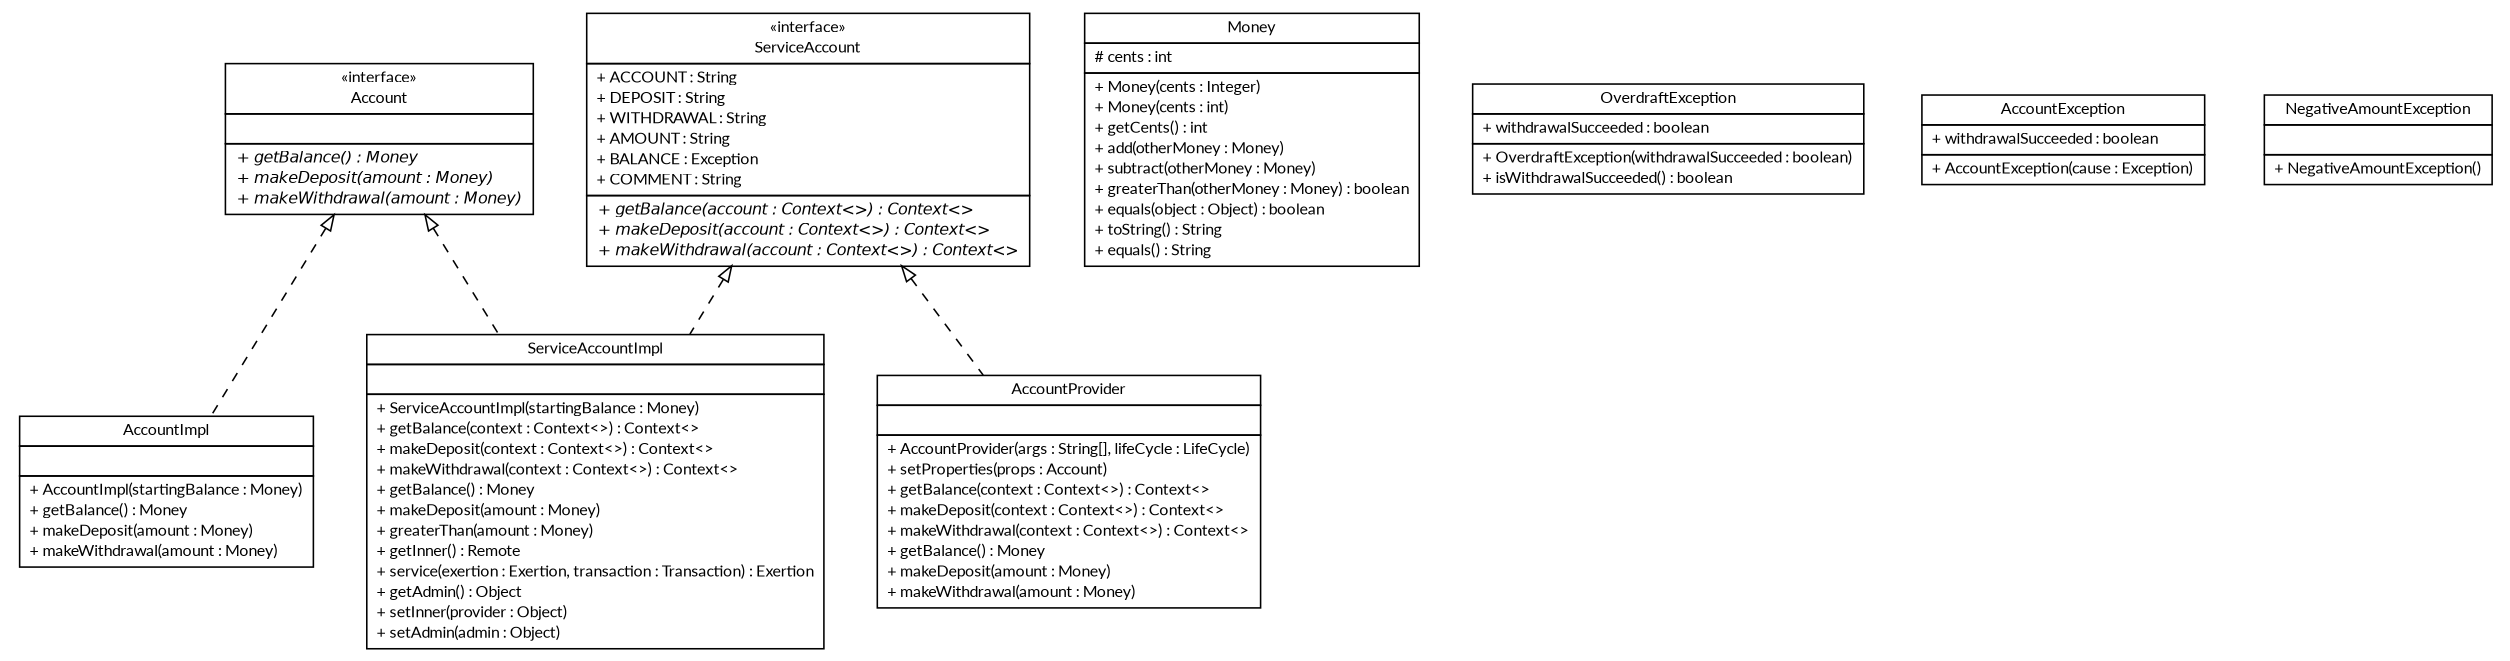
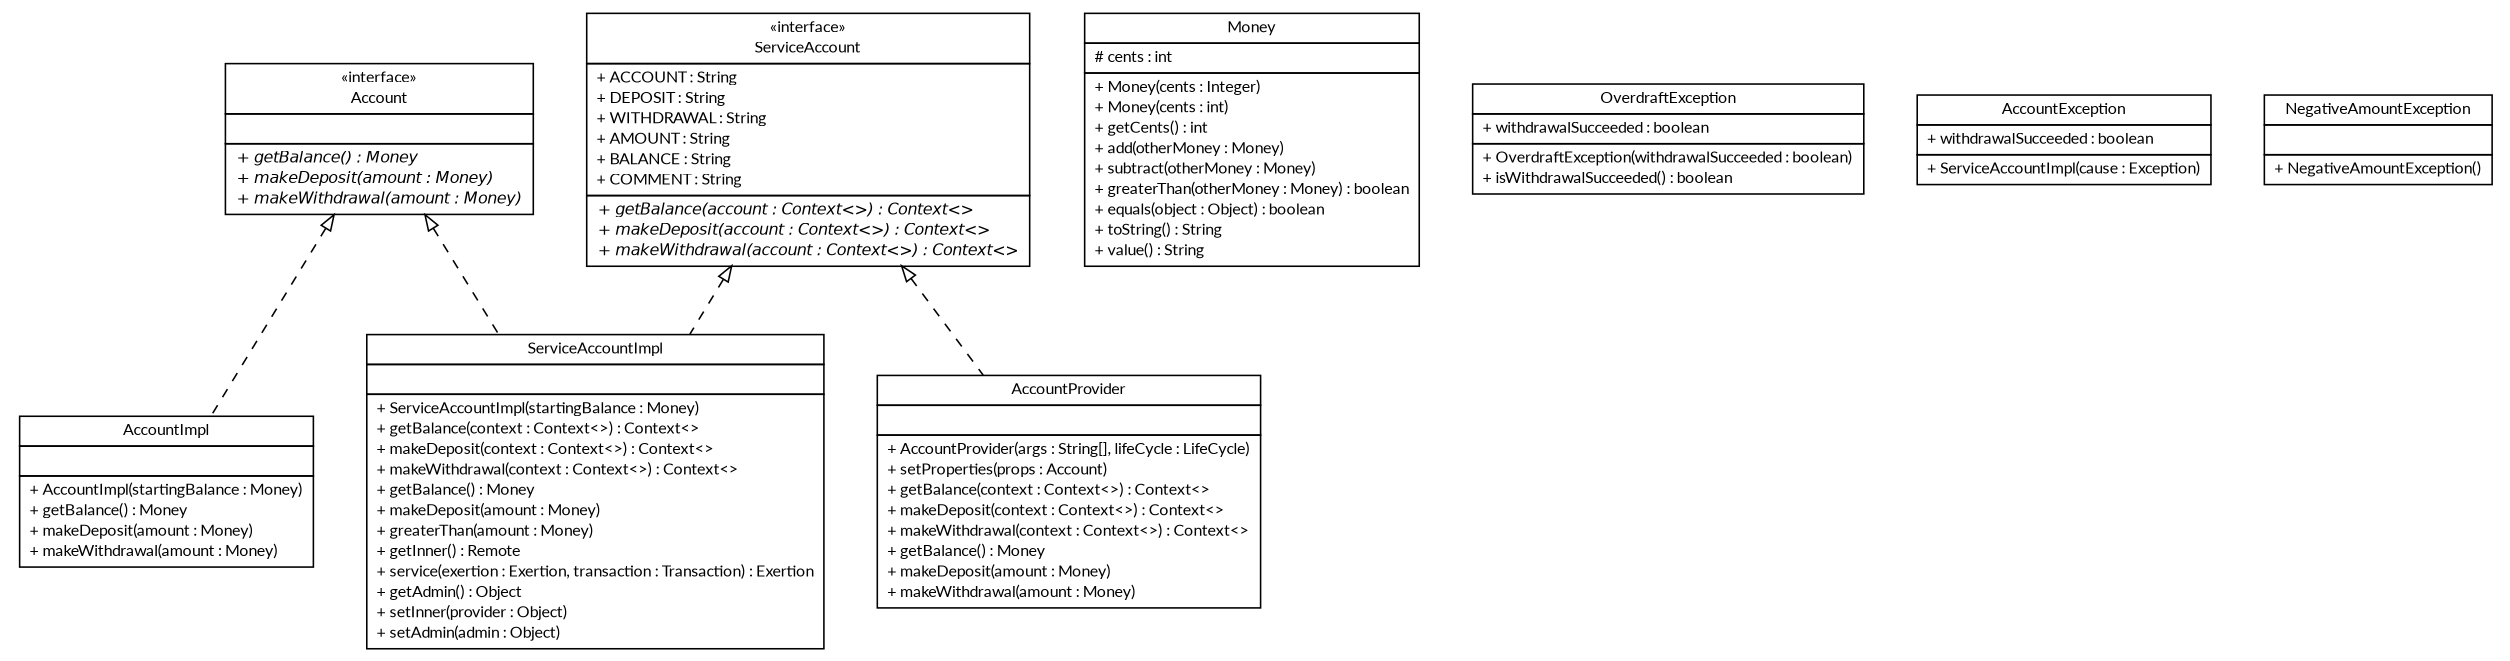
(678, 159) -> (664, 159)
(2063, 169) -> (2064, 169)
(1153, 251) -> (1150, 251)
